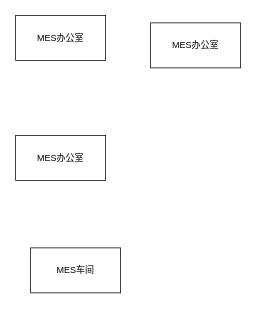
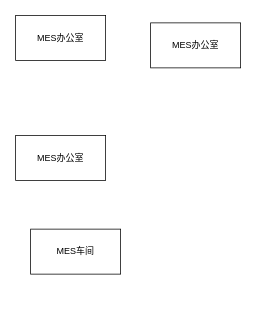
(75, 270) -> (75, 252)
